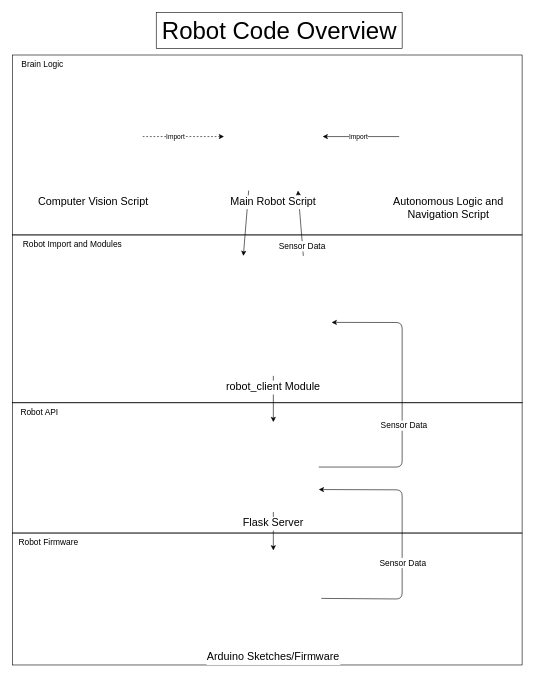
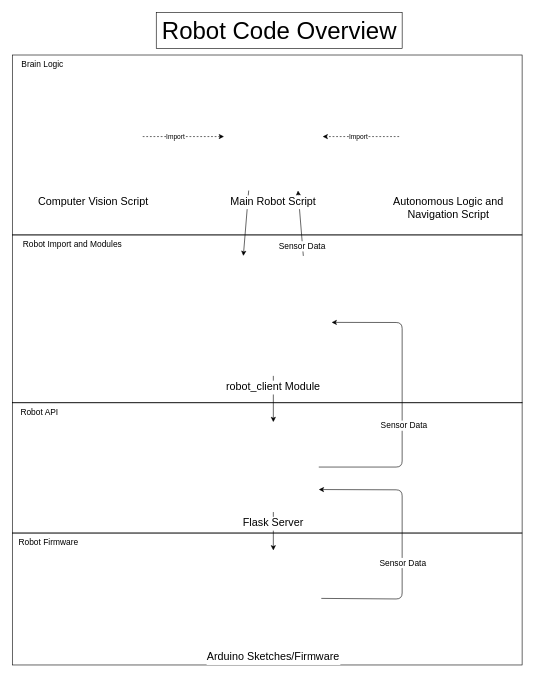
(382, 137) -> (382, 137)
